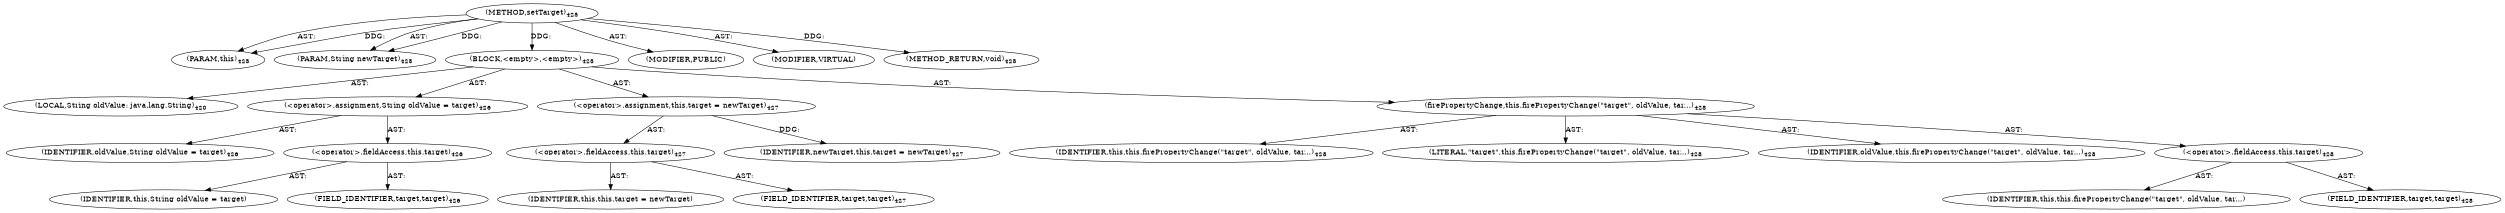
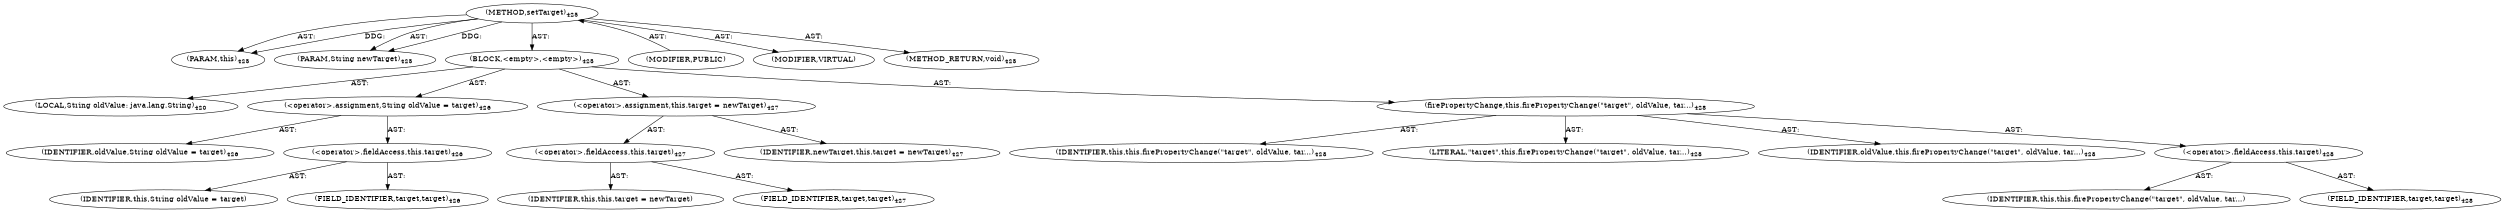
(542, 37) -> (542, 37)
(815, 37) -> (815, 37)
(601, 38) -> (628, 32)
(791, 130) -> (791, 130)
